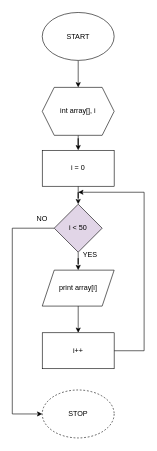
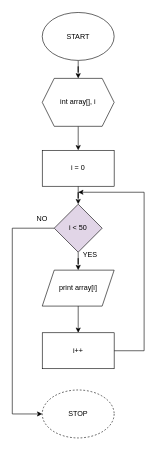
(78, 111) -> (78, 102)
